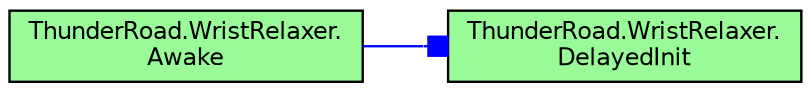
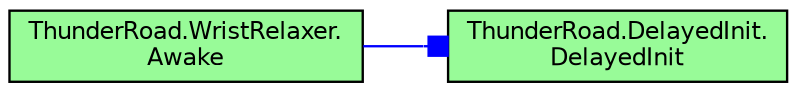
(625, 46) -> (618, 46)
